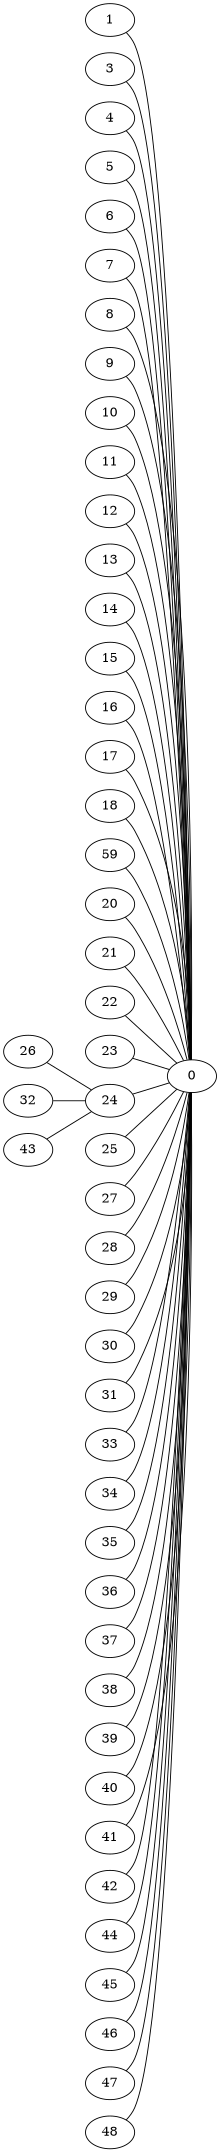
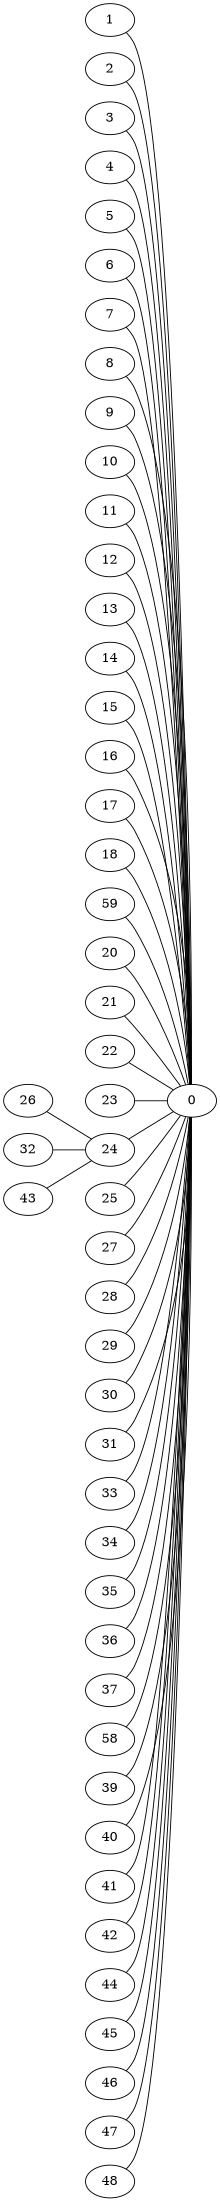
none -> (110, 69)
(110, 1690) -> (110, 1739)
